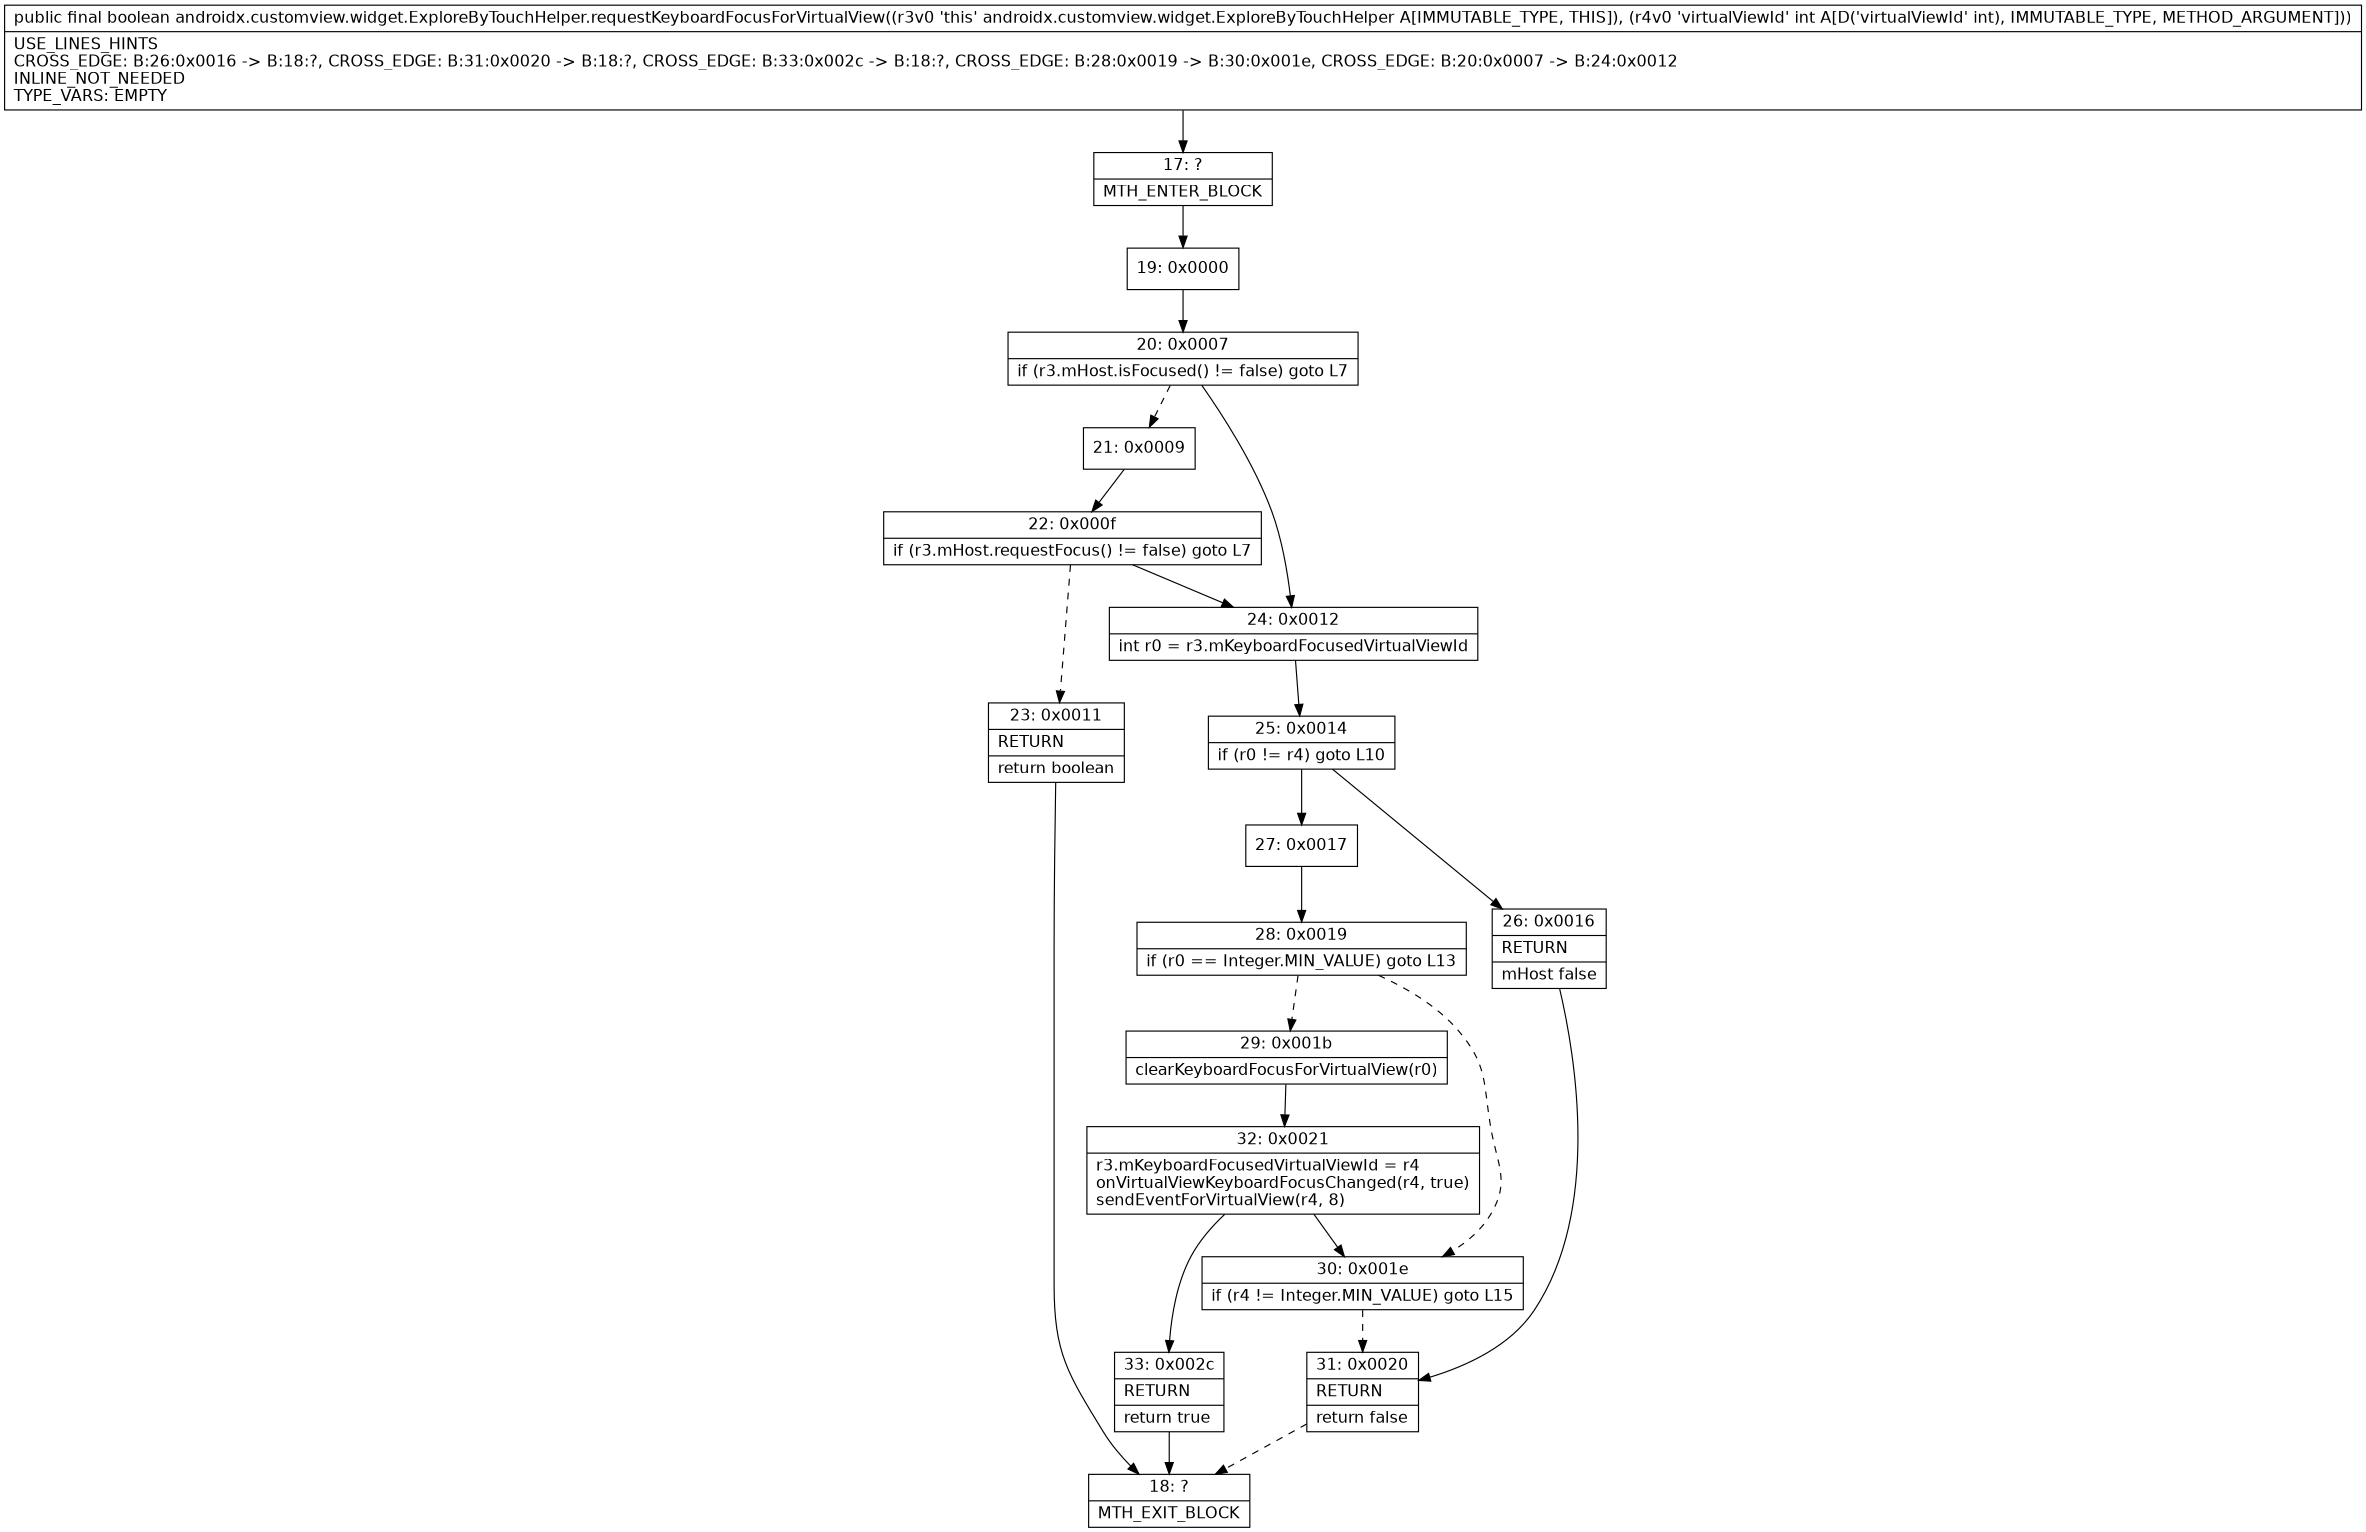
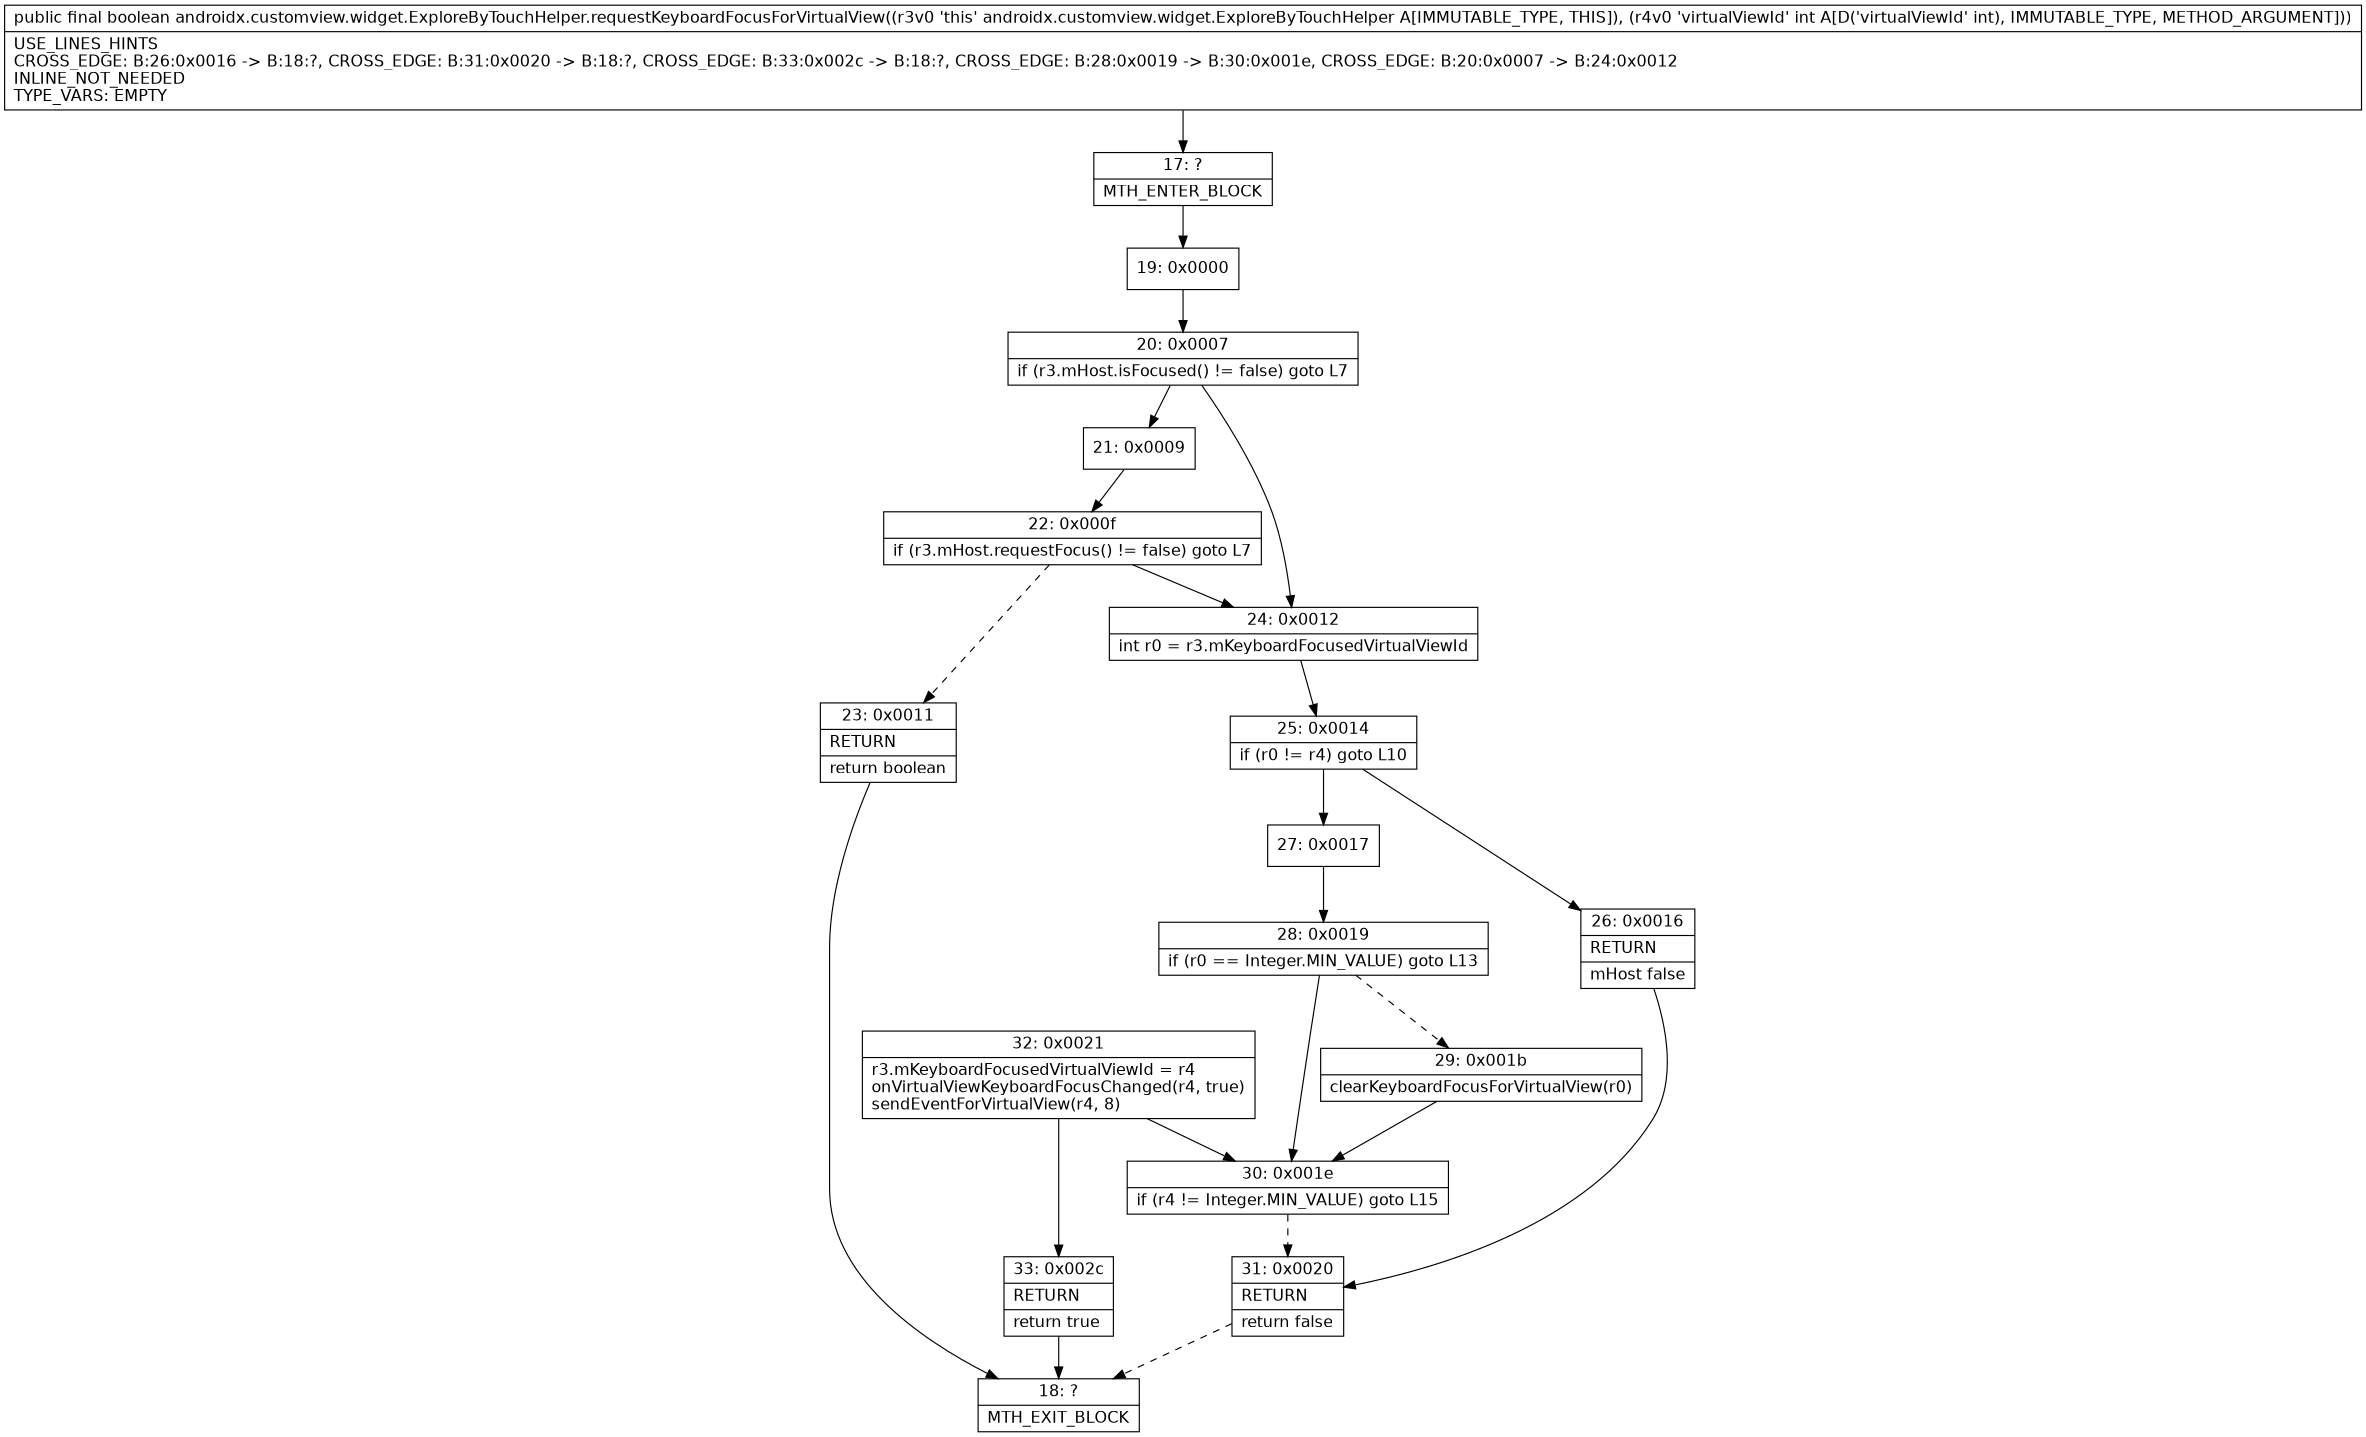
(1162, 401) -> (1162, 401)
(1487, 1098) -> (1306, 1062)
(1285, 1099) -> (1390, 1128)
